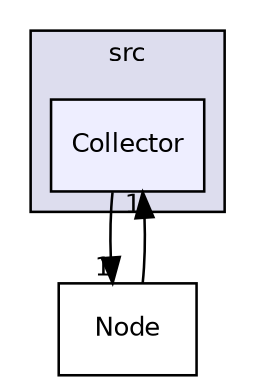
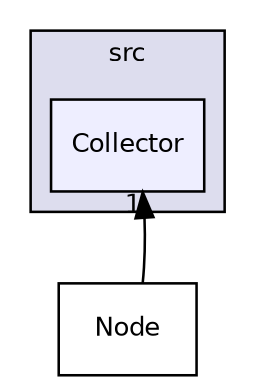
(111, 228) -> none
